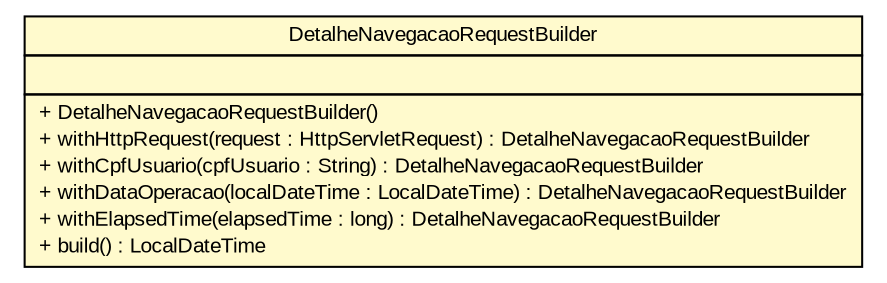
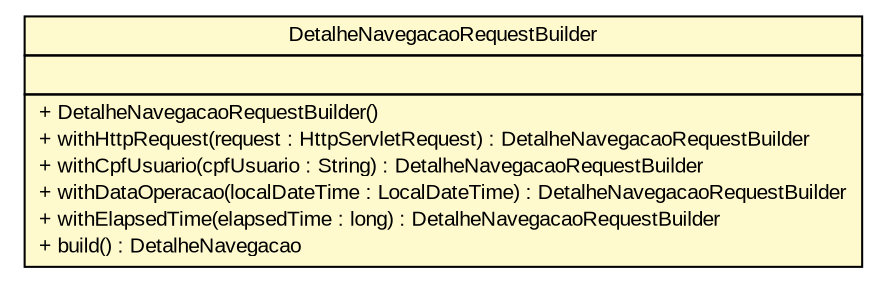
(153, 246) -> (170, 246)
